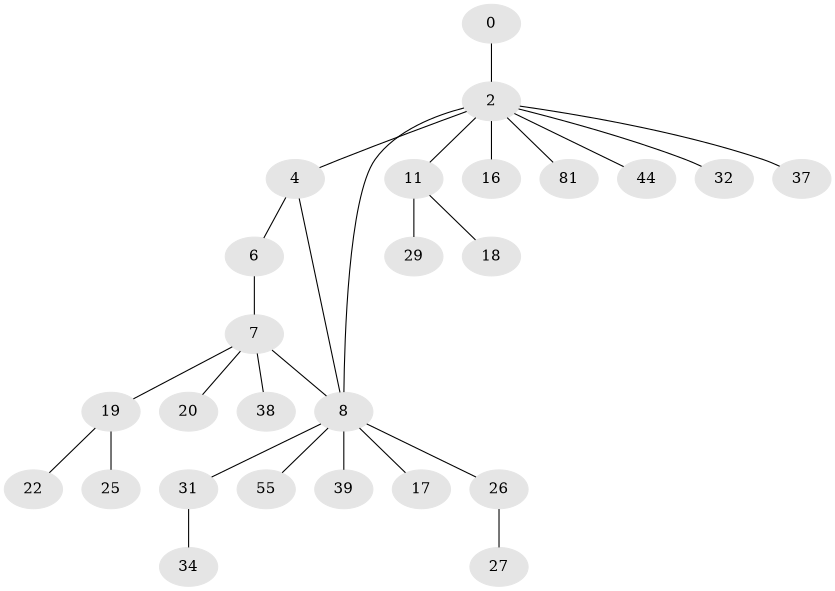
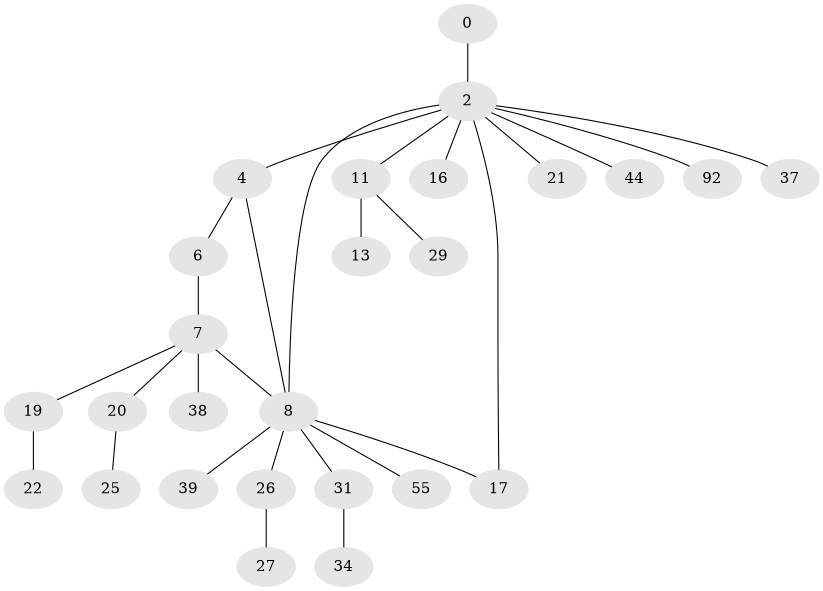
(569, 179) -> (557, 179)
(724, 179) -> (712, 179)
(491, 257) -> (361, 257)
none -> (498, 294)
(111, 451) -> (114, 451)
